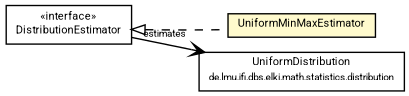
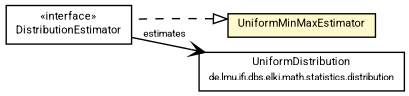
(186, 30) -> (172, 19)
